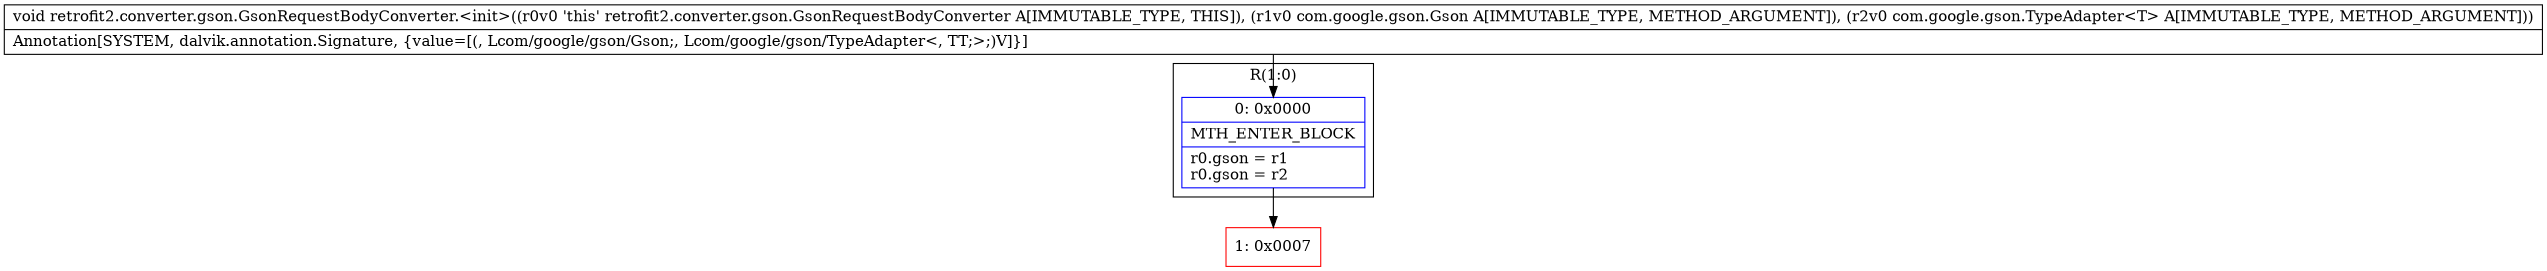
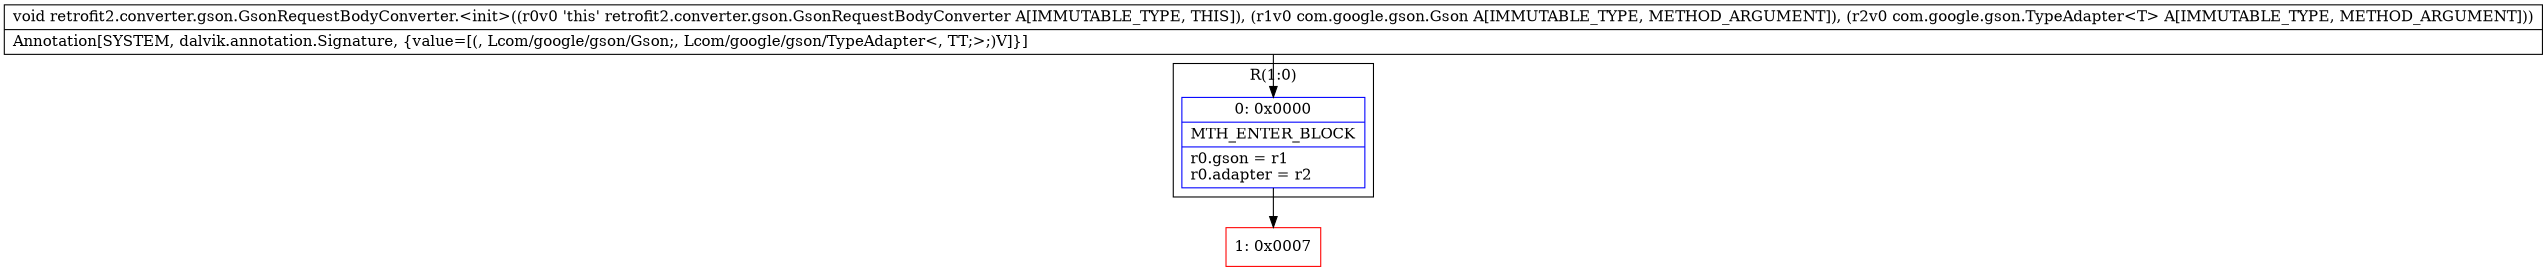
(1239, 175) -> (1251, 175)
